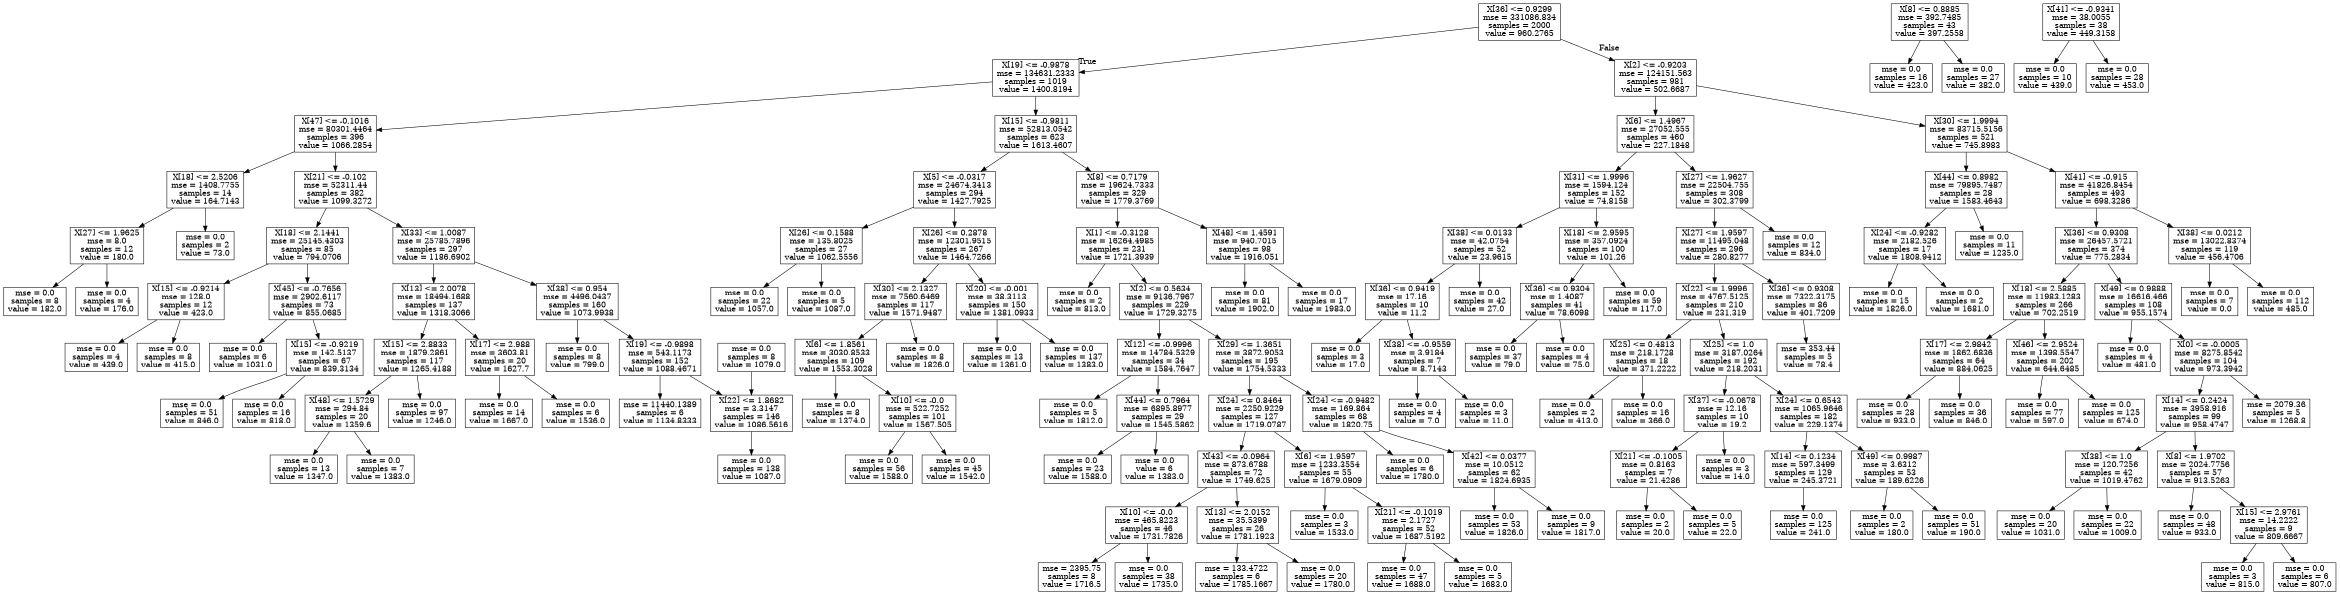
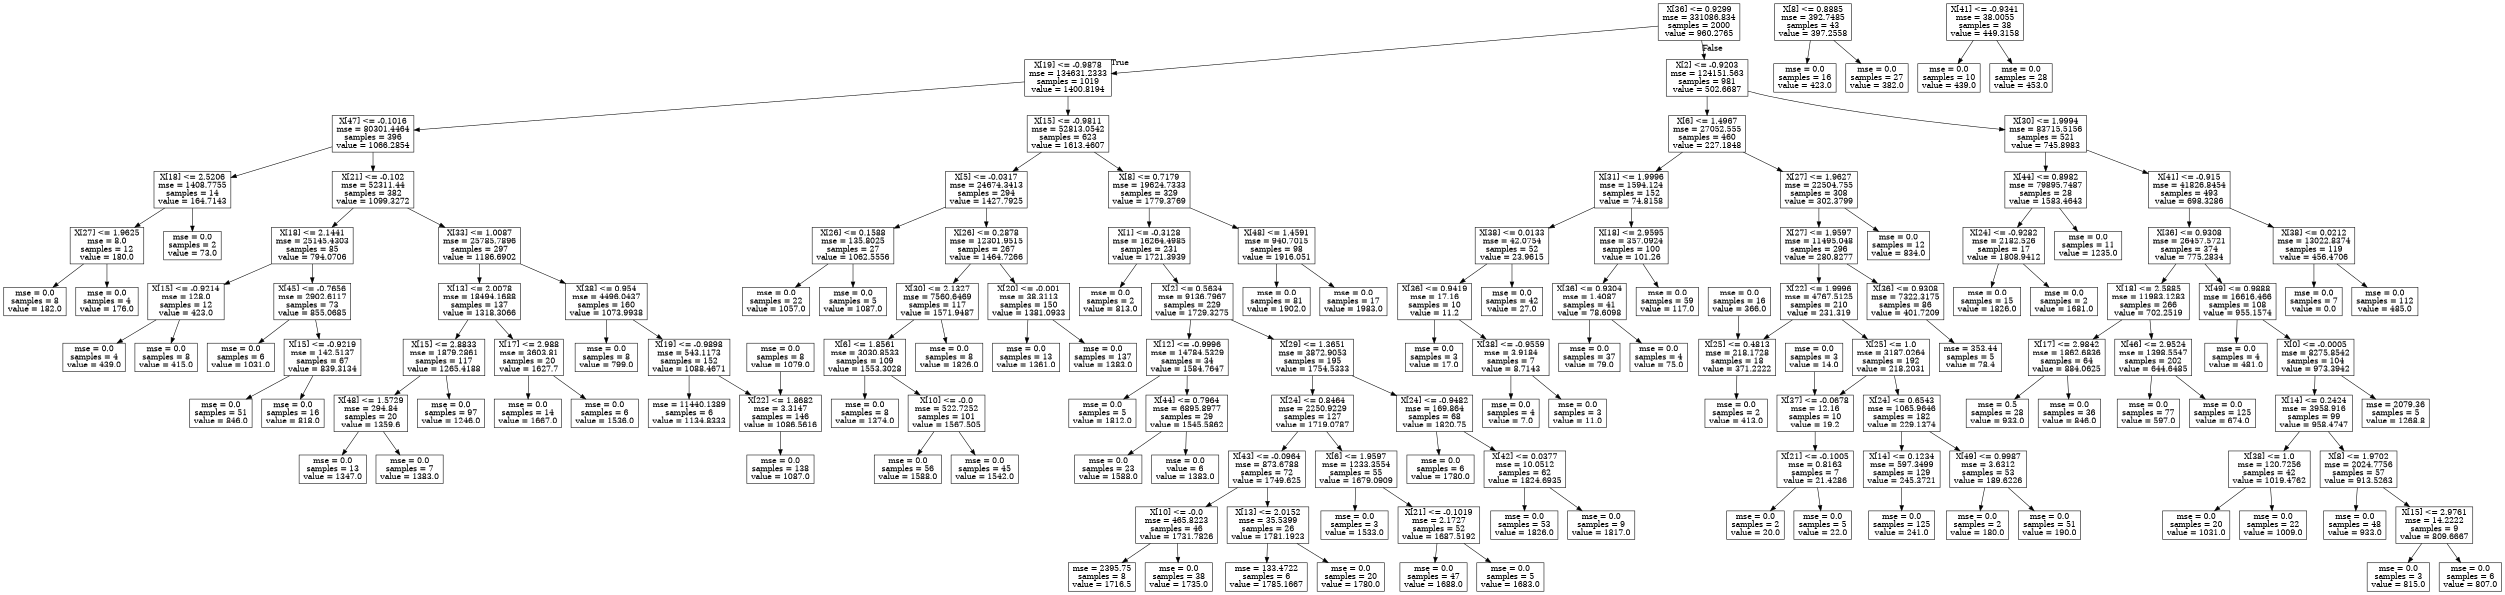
(1643, 385) -> (1738, 325)
(1888, 413) -> (1997, 413)
(1724, 441) -> (1815, 381)
